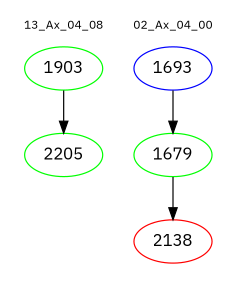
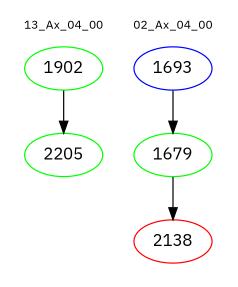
(64, 26) -> (64, 26)
(64, 68) -> (64, 68)
